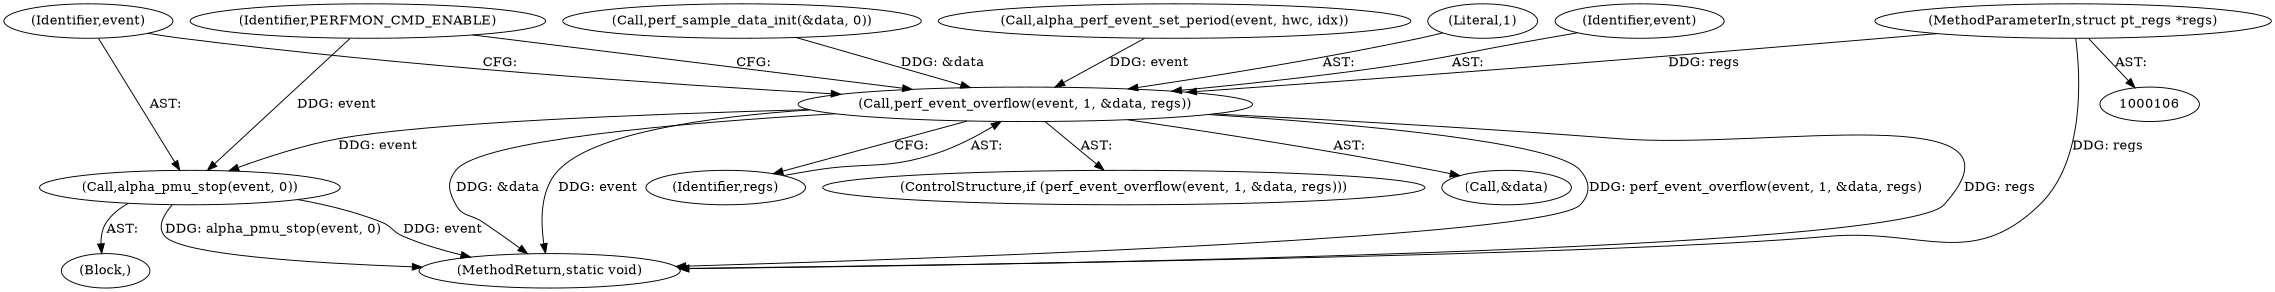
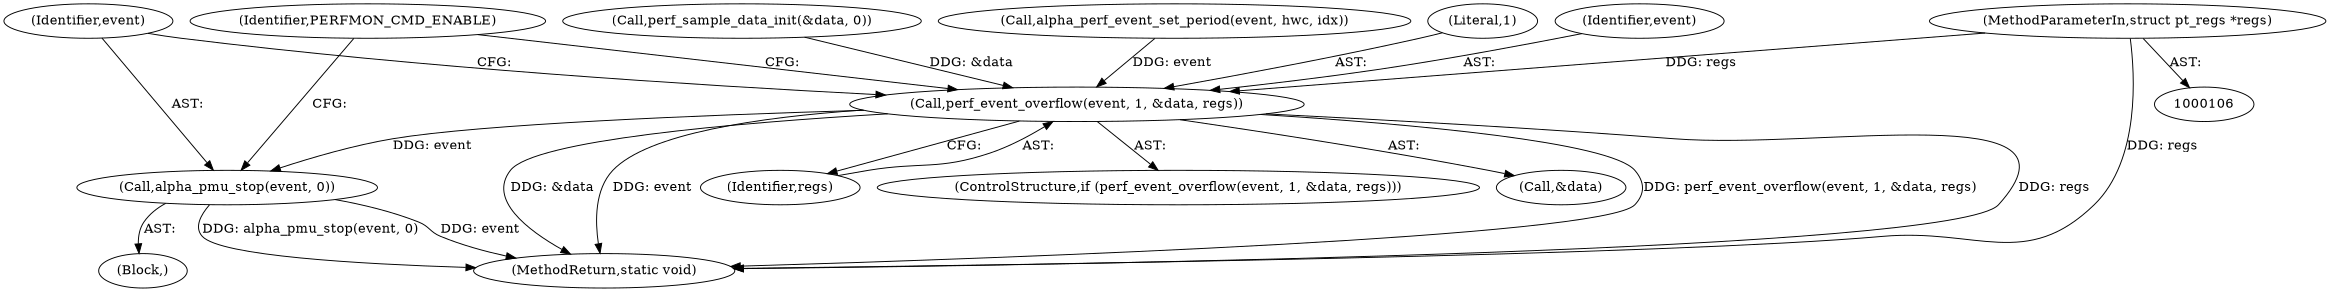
(337, 104) -> (332, 104)
